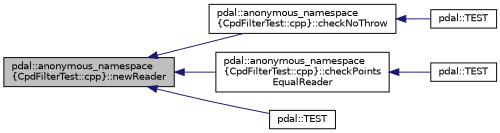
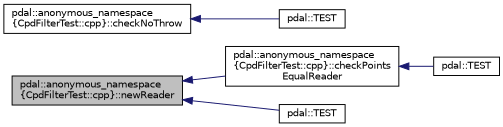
(201, 44) -> none
